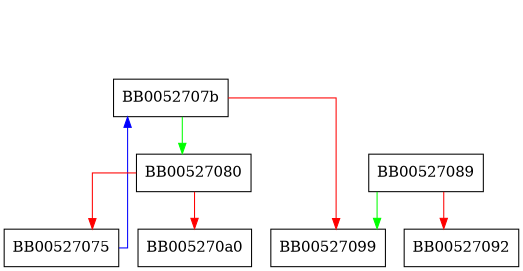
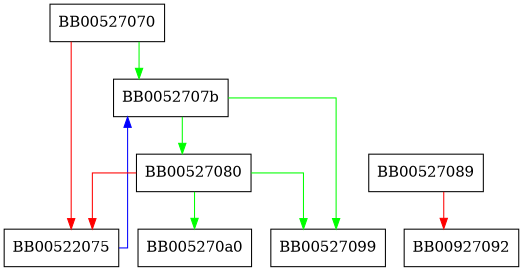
none -> (107, 23)
(336, 104) -> (336, 104)
(195, 205) -> (195, 205)
(377, 205) -> (300, 173)
(61, 248) -> (61, 248)
(461, 248) -> (461, 248)
